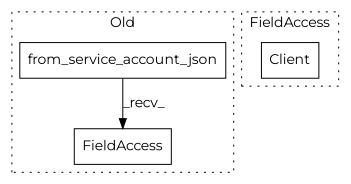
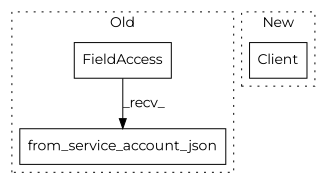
(290, 23) -> (278, 23)
(123, 99) -> (123, 99)
